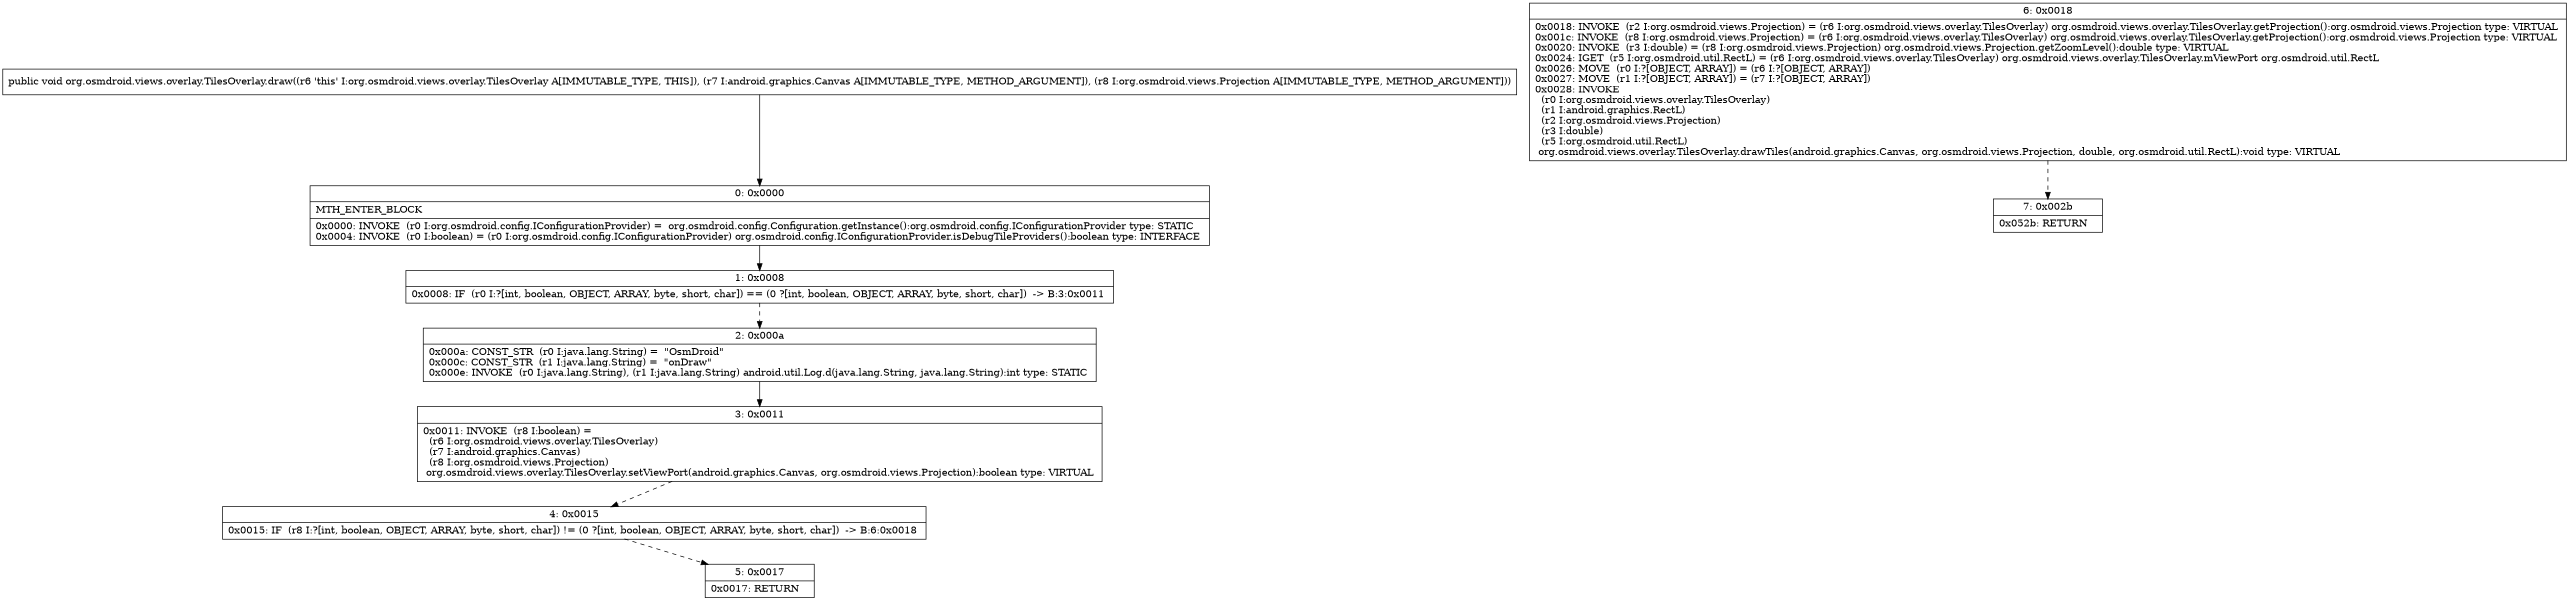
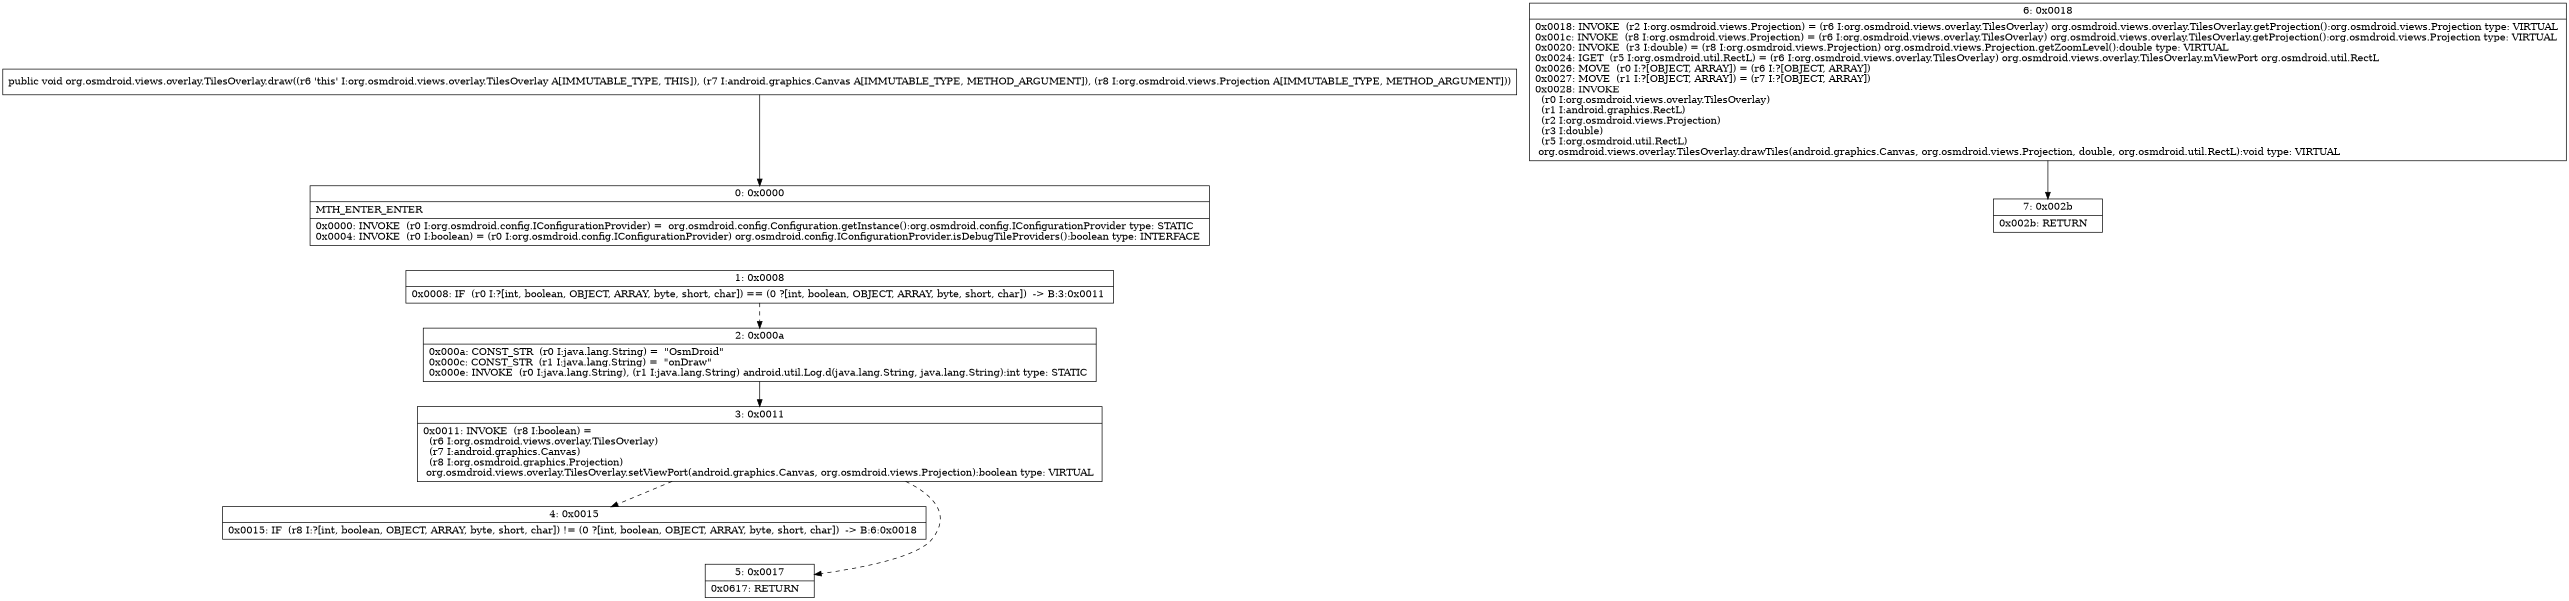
(2048, 176) -> (2048, 176)
(369, 210) -> (369, 210)
(2048, 224) -> (2048, 224)
(760, 254) -> none
(516, 462) -> (523, 462)
(663, 551) -> (915, 551)
(760, 589) -> (760, 589)
